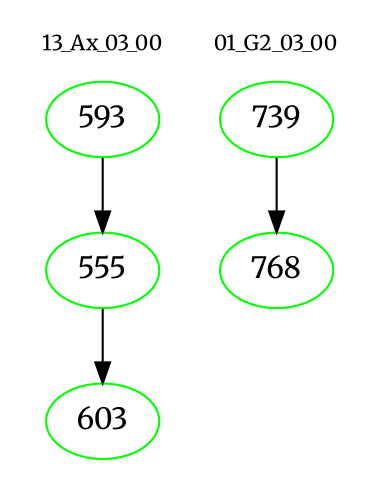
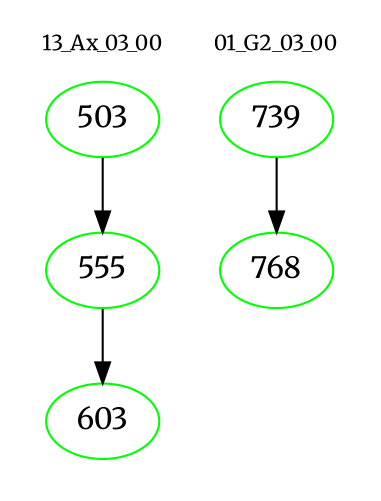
(103, 119) -> (103, 119)
